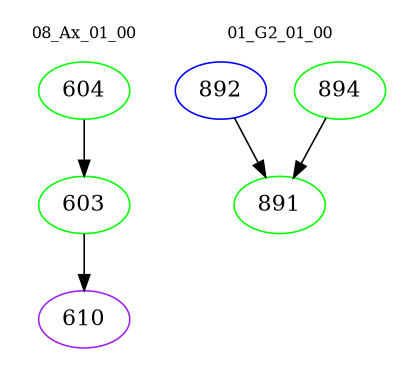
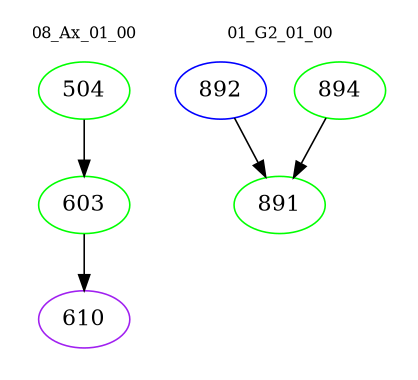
(84, 91) -> (84, 91)
